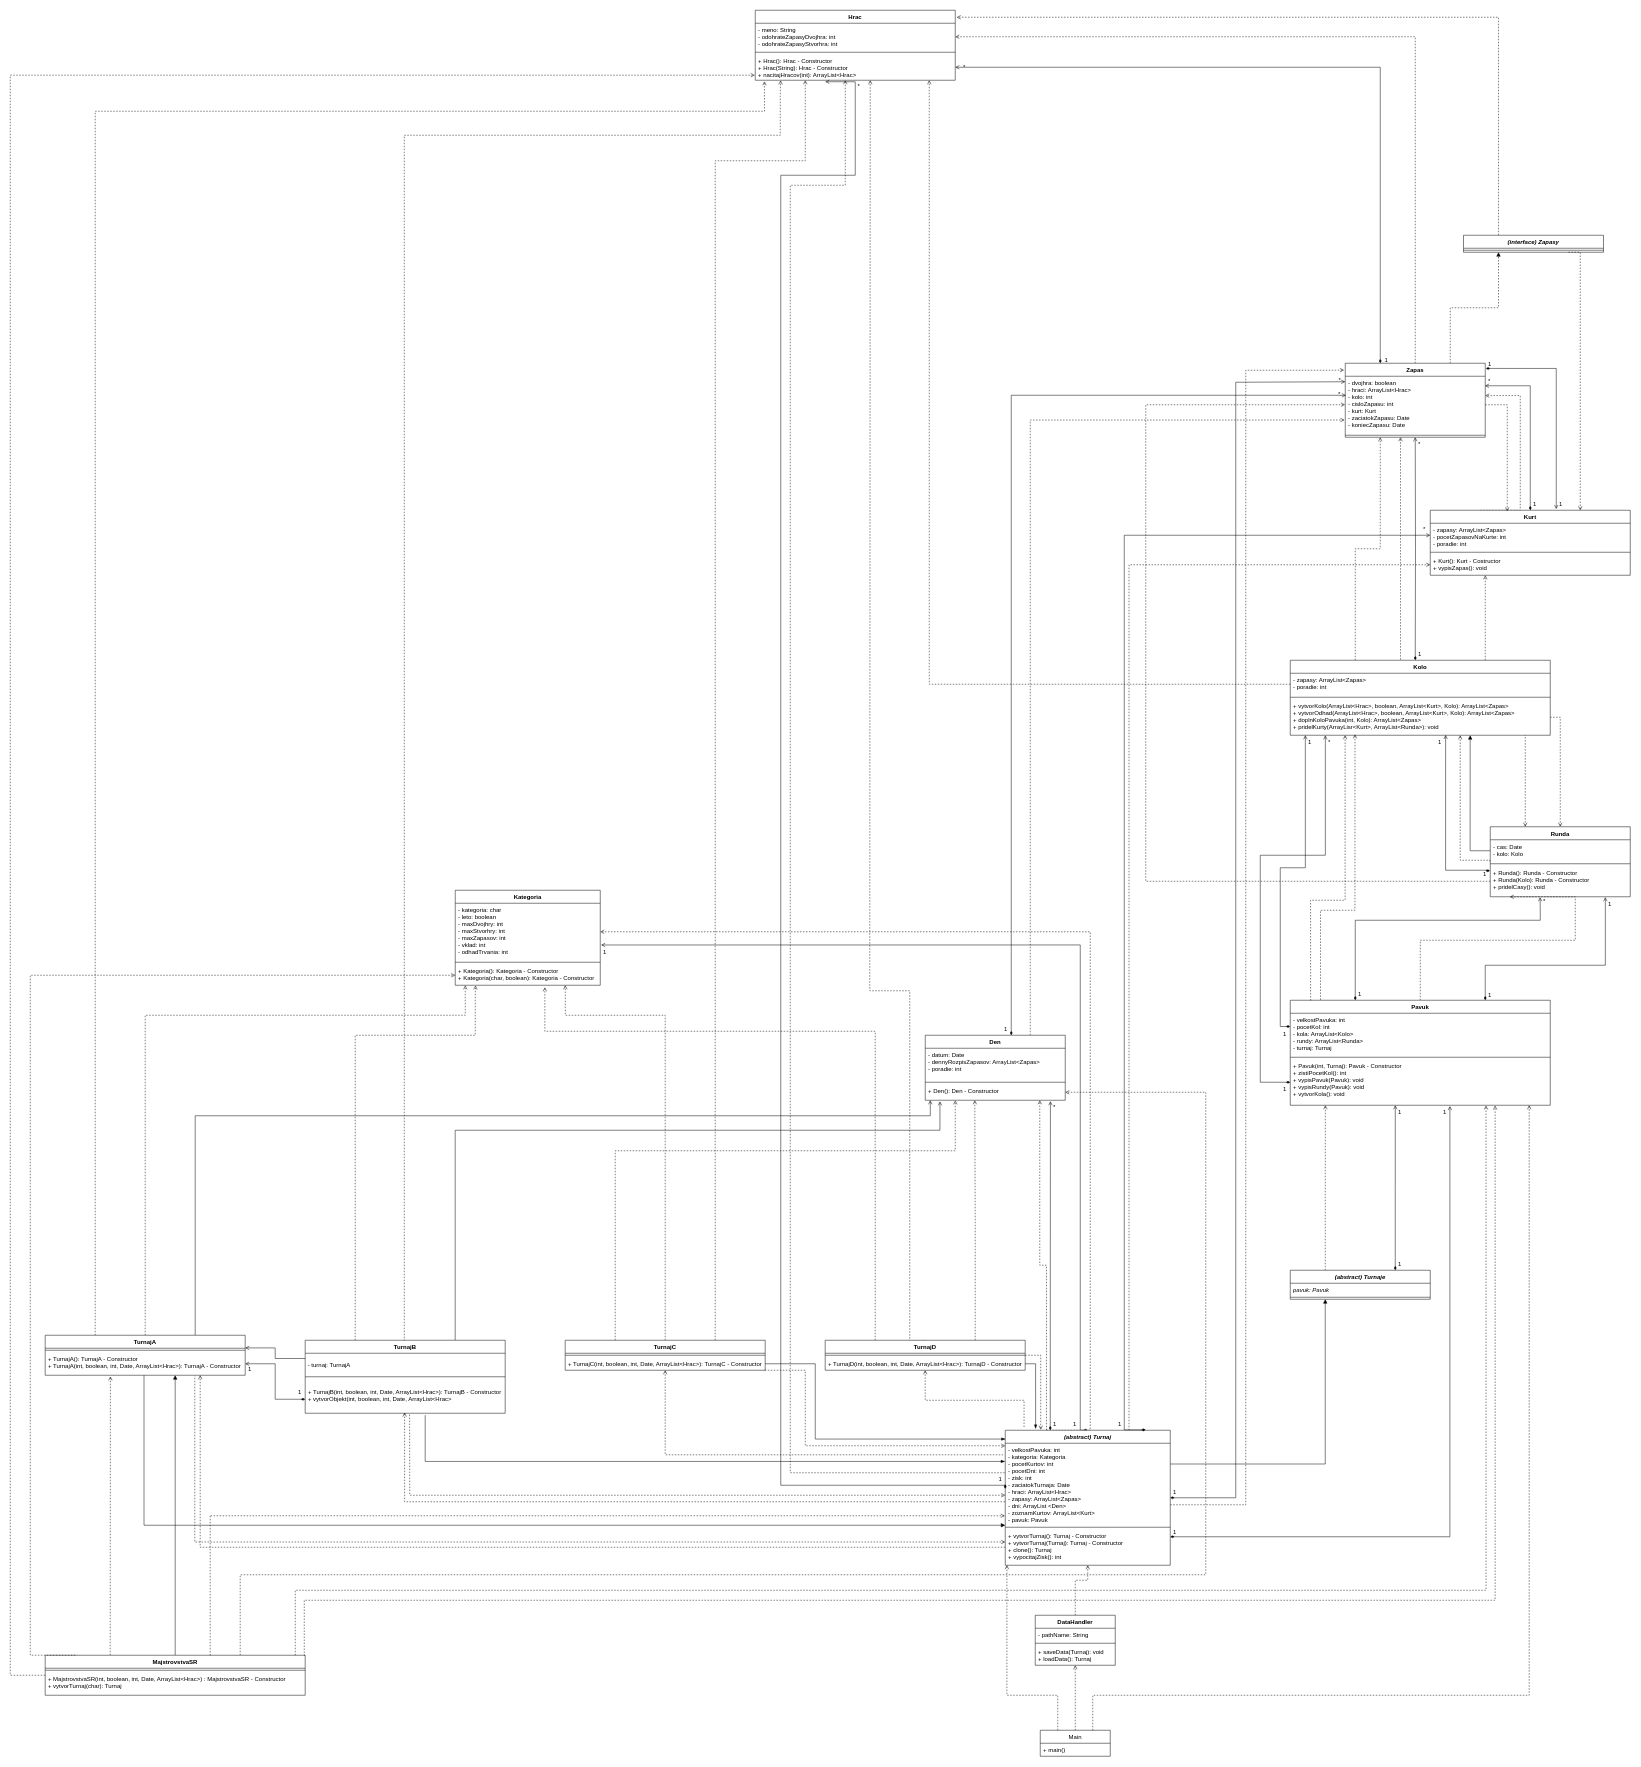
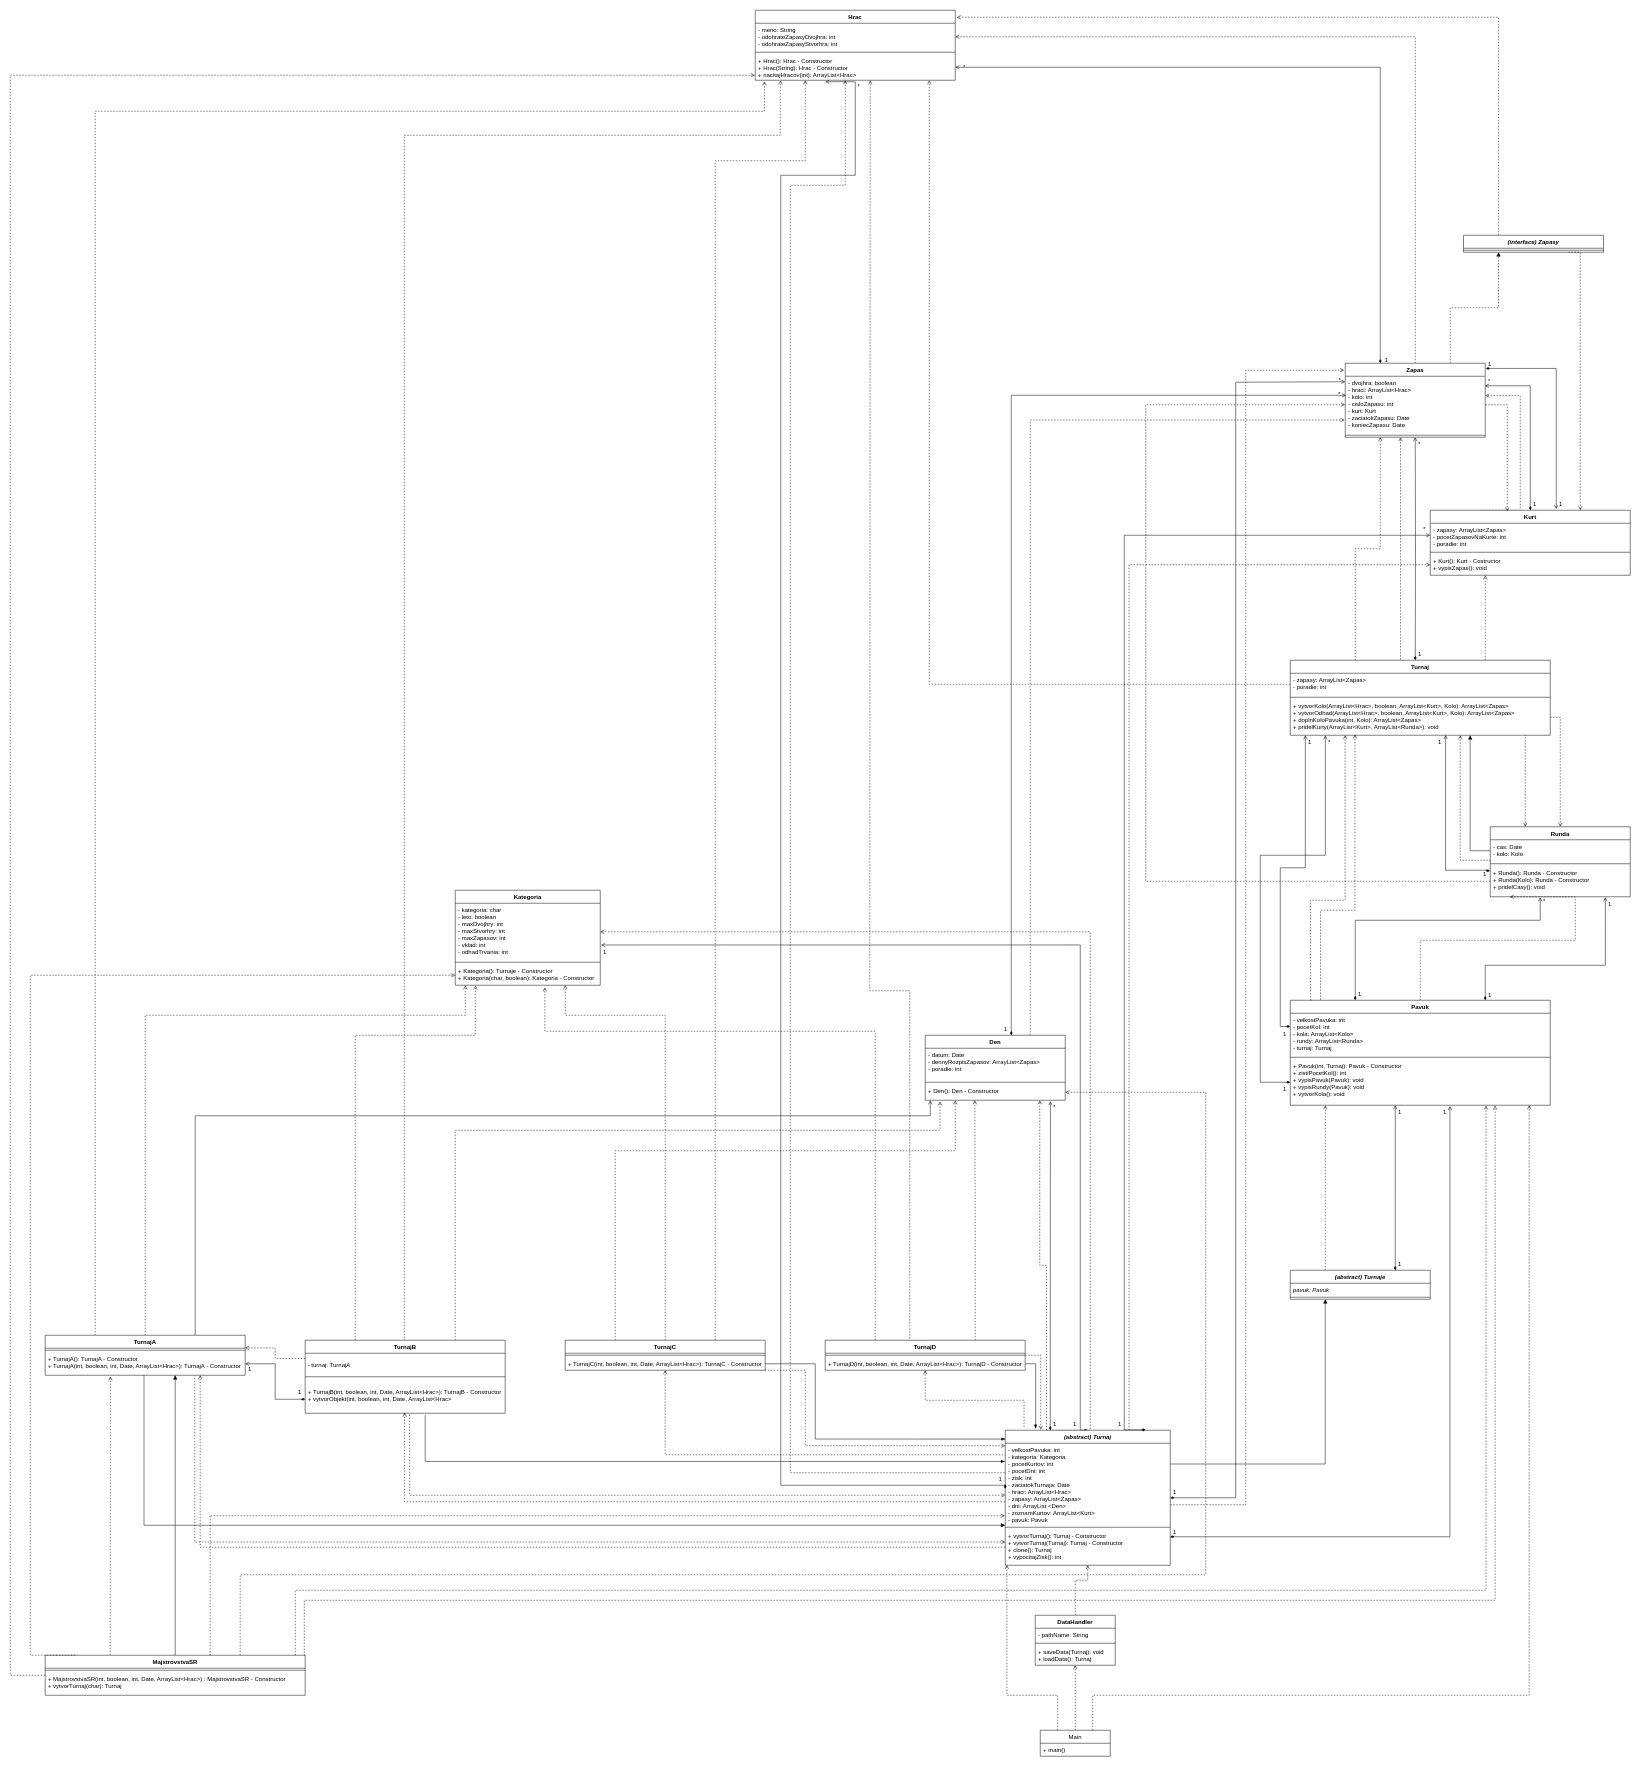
(1420, 667) -> (1420, 667)
(516, 971) -> (514, 971)
(605, 1130) -> (605, 1130)
(275, 1353) -> (275, 1353)
